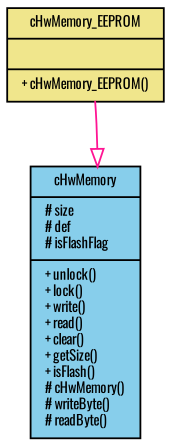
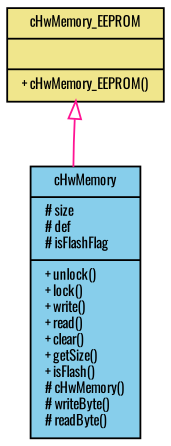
(97, 125) -> (74, 143)
